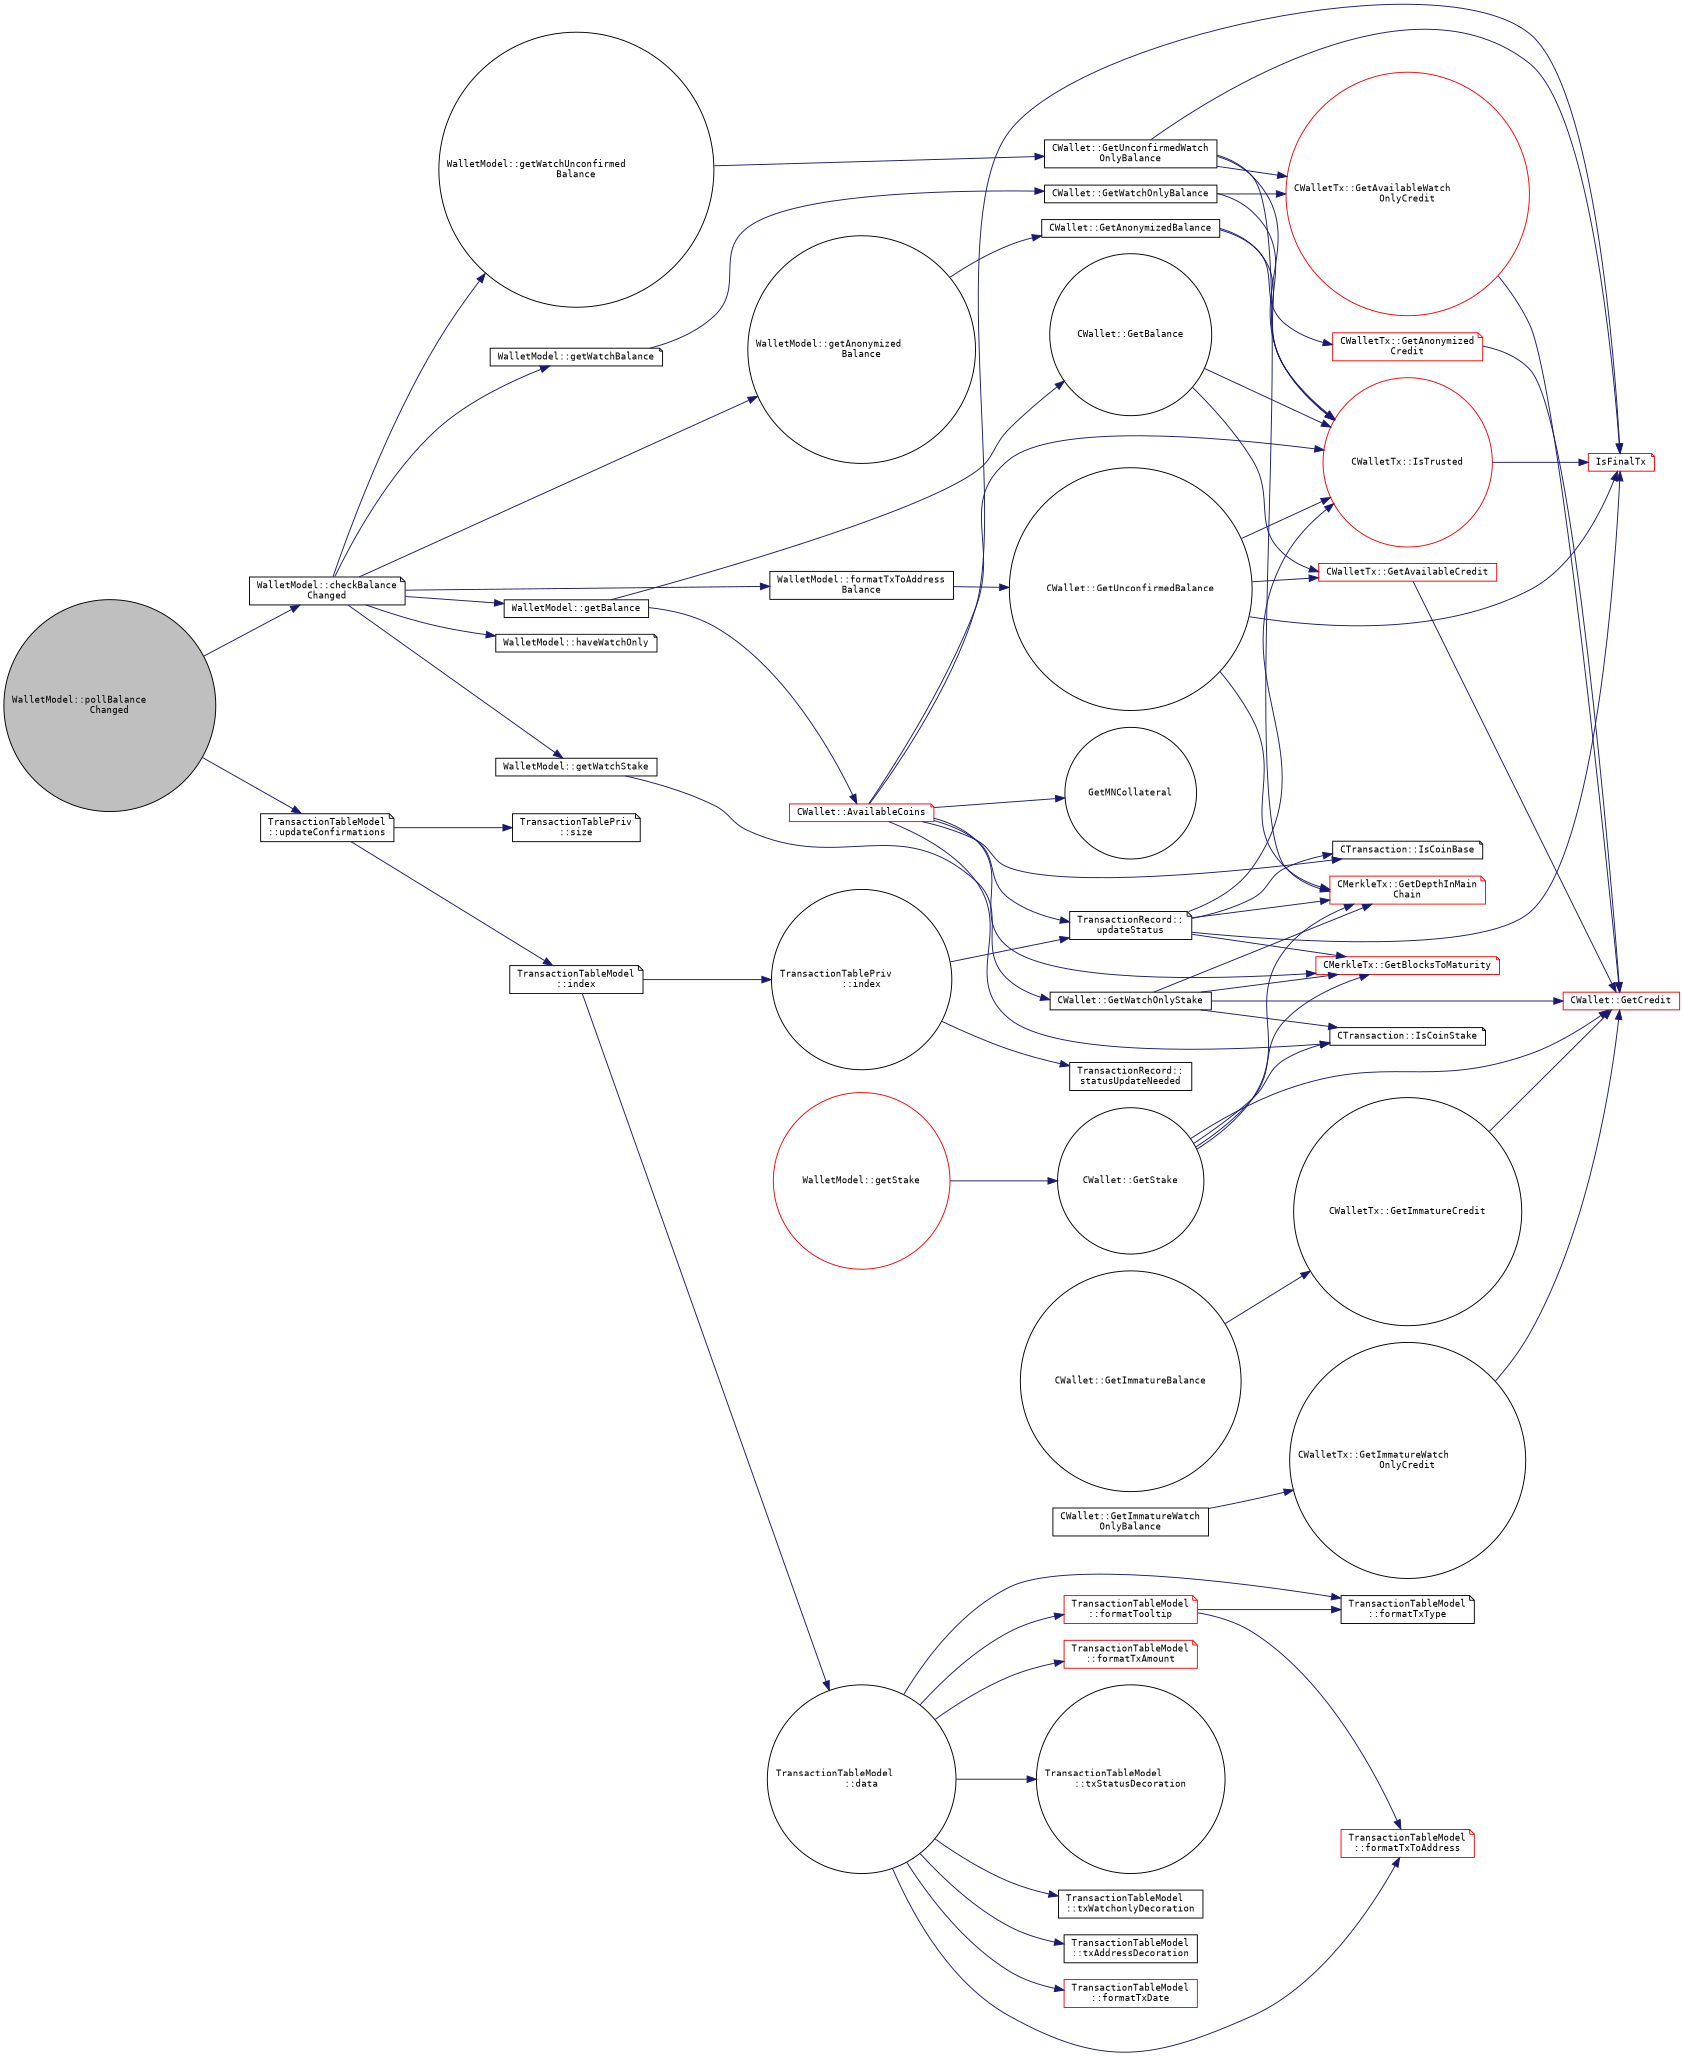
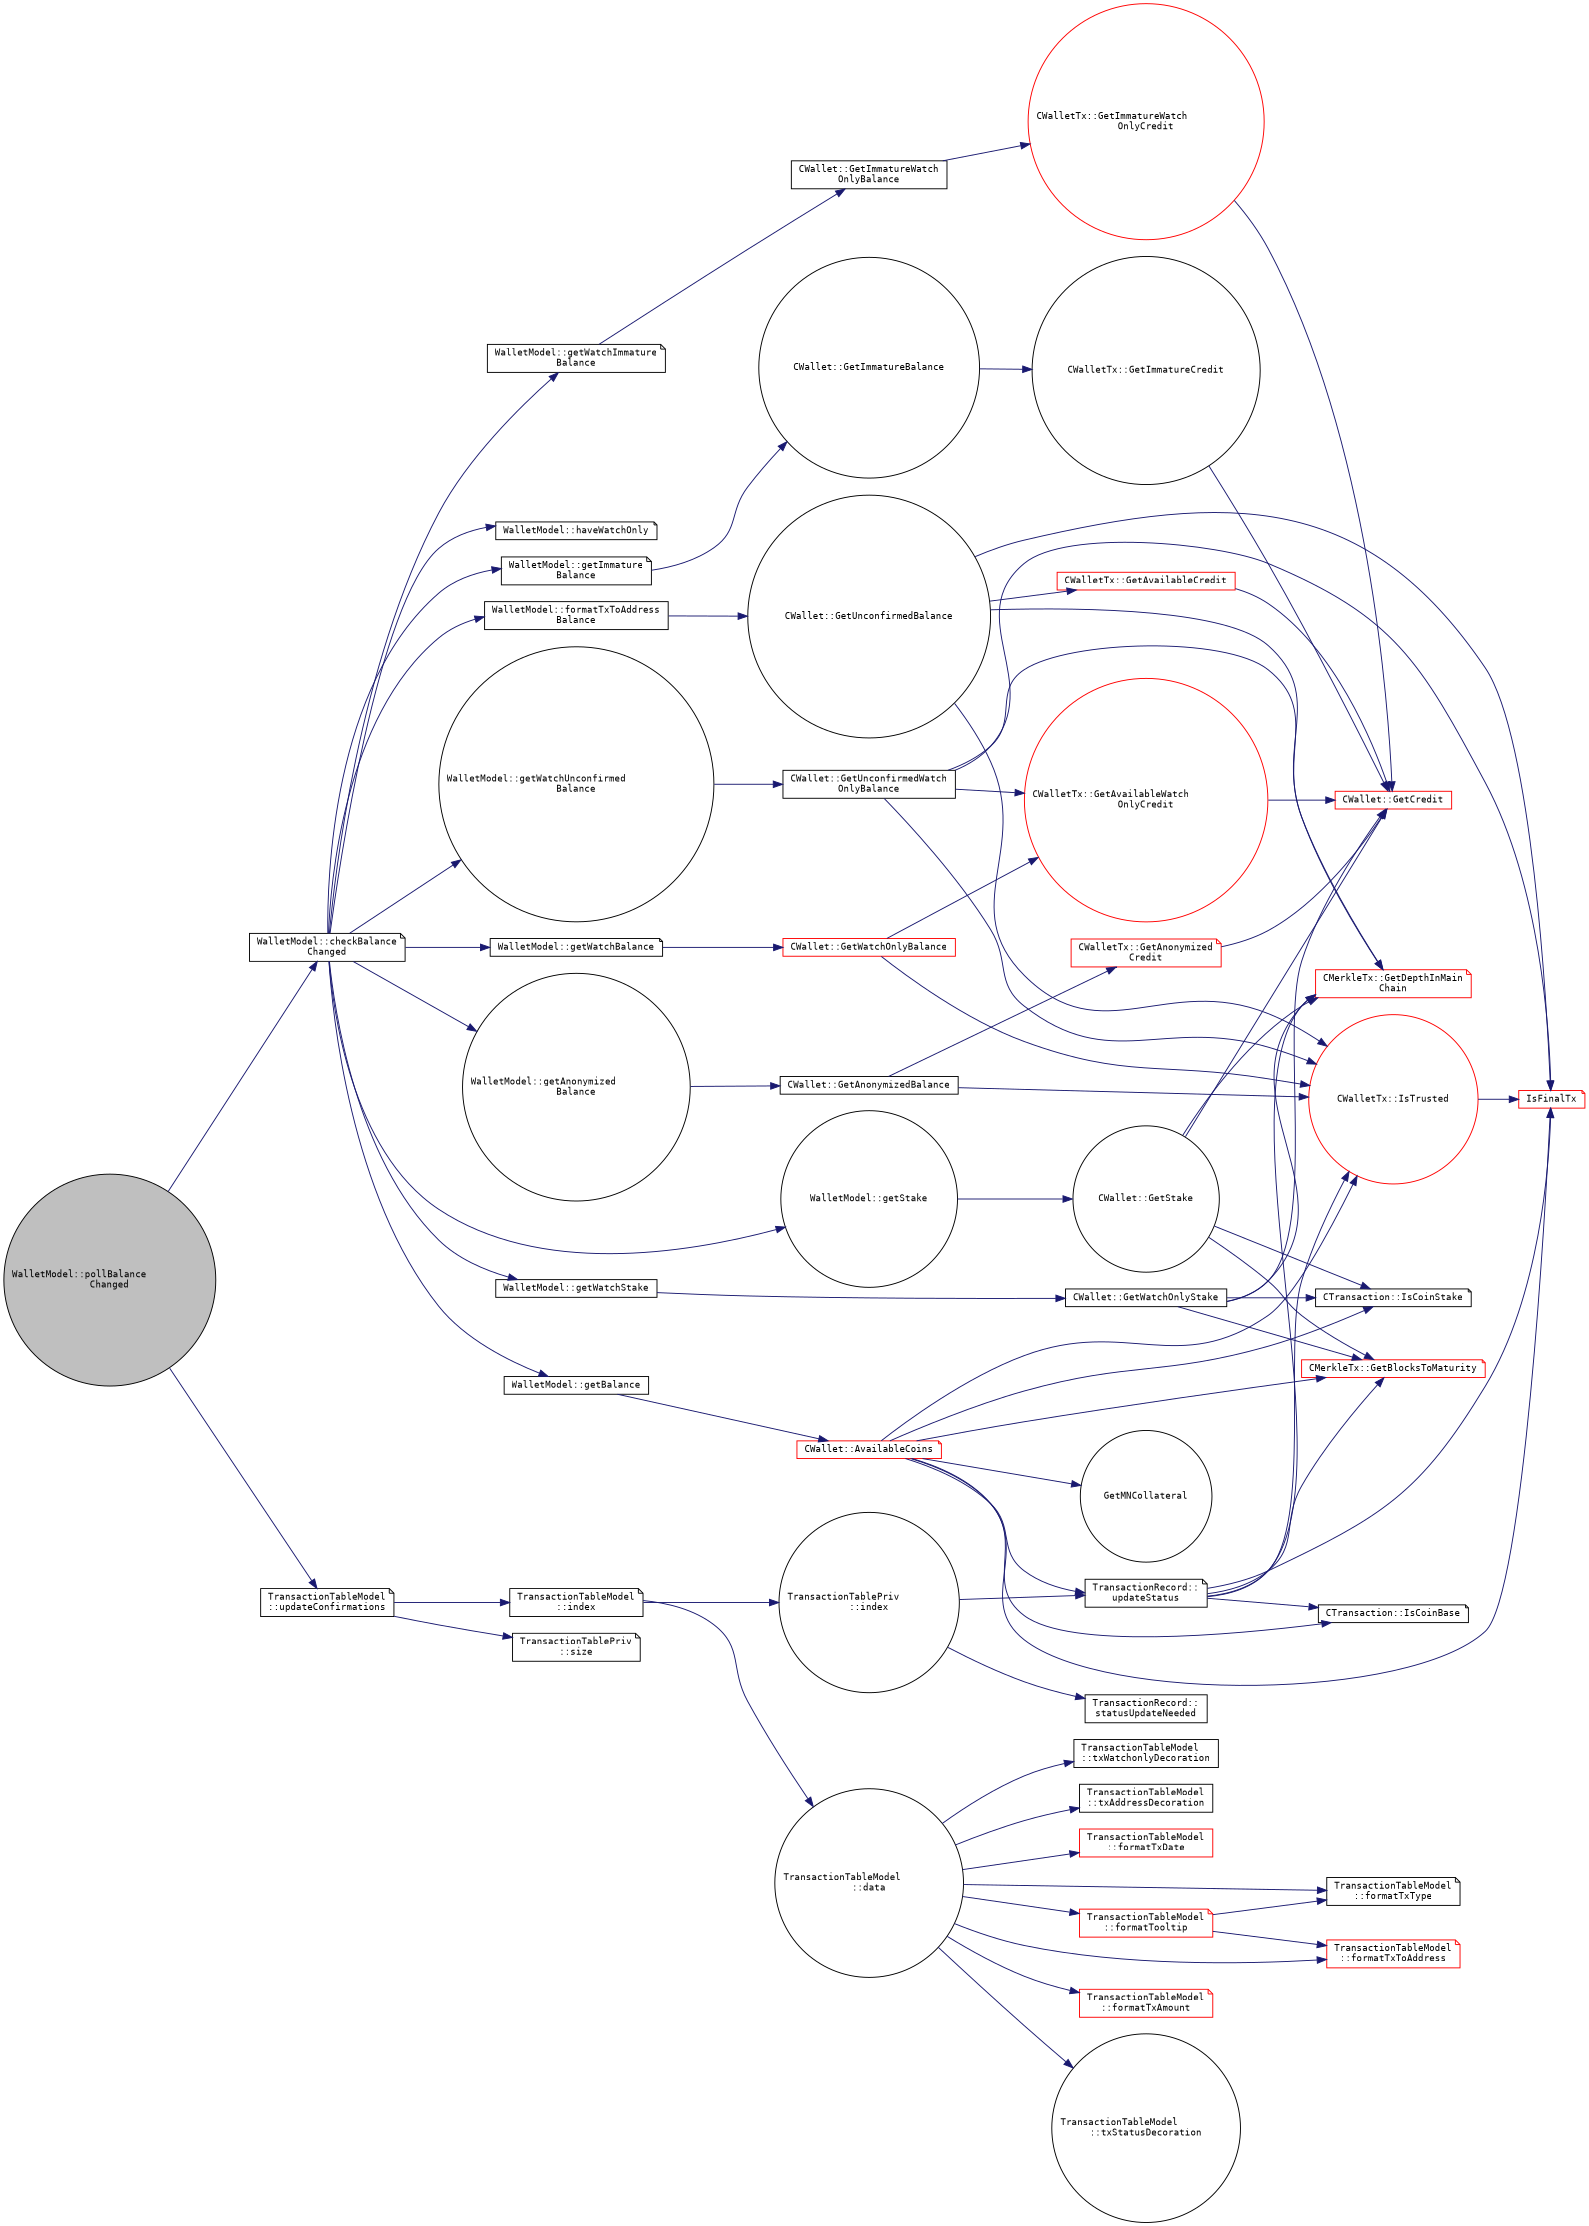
(1131, 194) -> (869, 947)
(1131, 335) -> none
none -> (576, 358)
none -> (576, 571)
(862, 1181) -> (869, 1199)
none -> (469, 1225)
(1408, 1460) -> (1146, 122)
